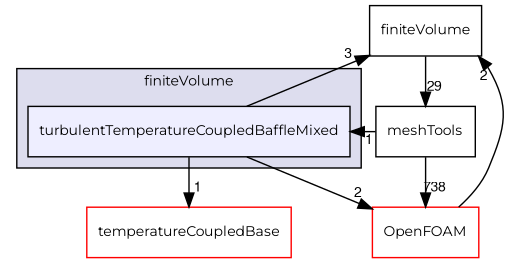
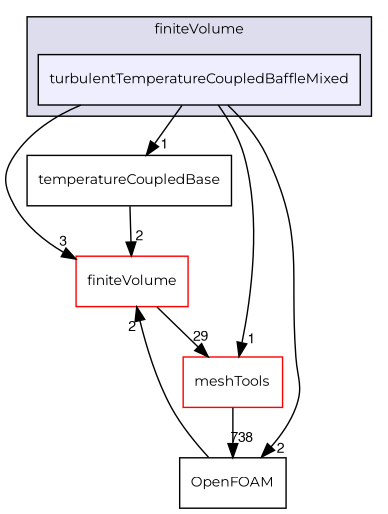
(426, 31) -> (132, 281)
(370, 132) -> (253, 220)
(426, 132) -> (233, 382)
none -> (130, 224)
(189, 232) -> (129, 181)
(426, 232) -> (233, 483)
